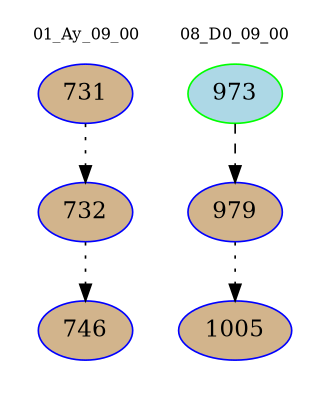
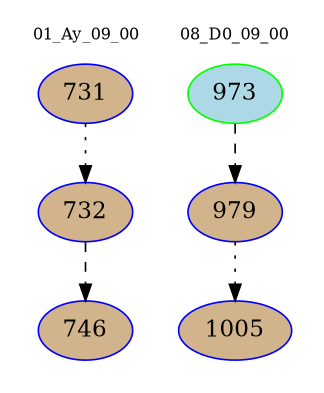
(86, 263) -> (86, 263)
